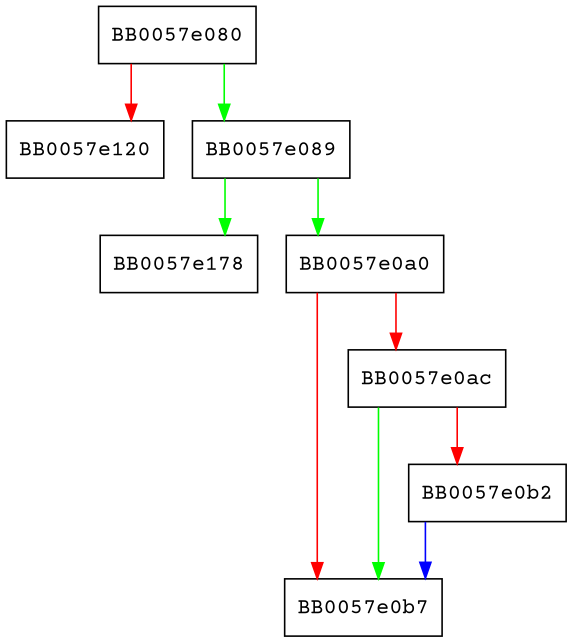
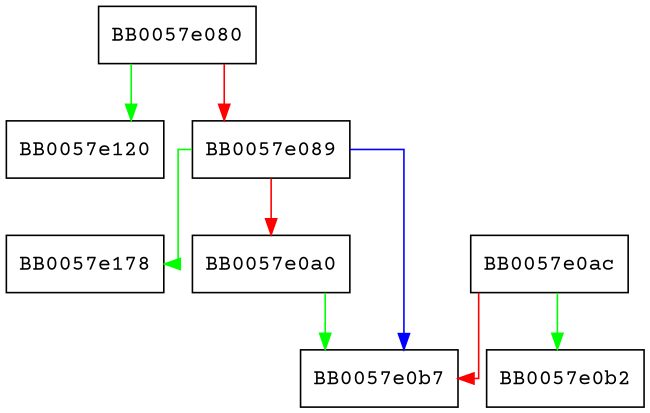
(131, 84) -> (131, 84)
(224, 84) -> (224, 84)
(318, 199) -> (271, 199)
(396, 313) -> none
(317, 428) -> (325, 313)
(457, 428) -> (557, 313)
(378, 485) -> (479, 338)
(425, 542) -> (404, 215)
